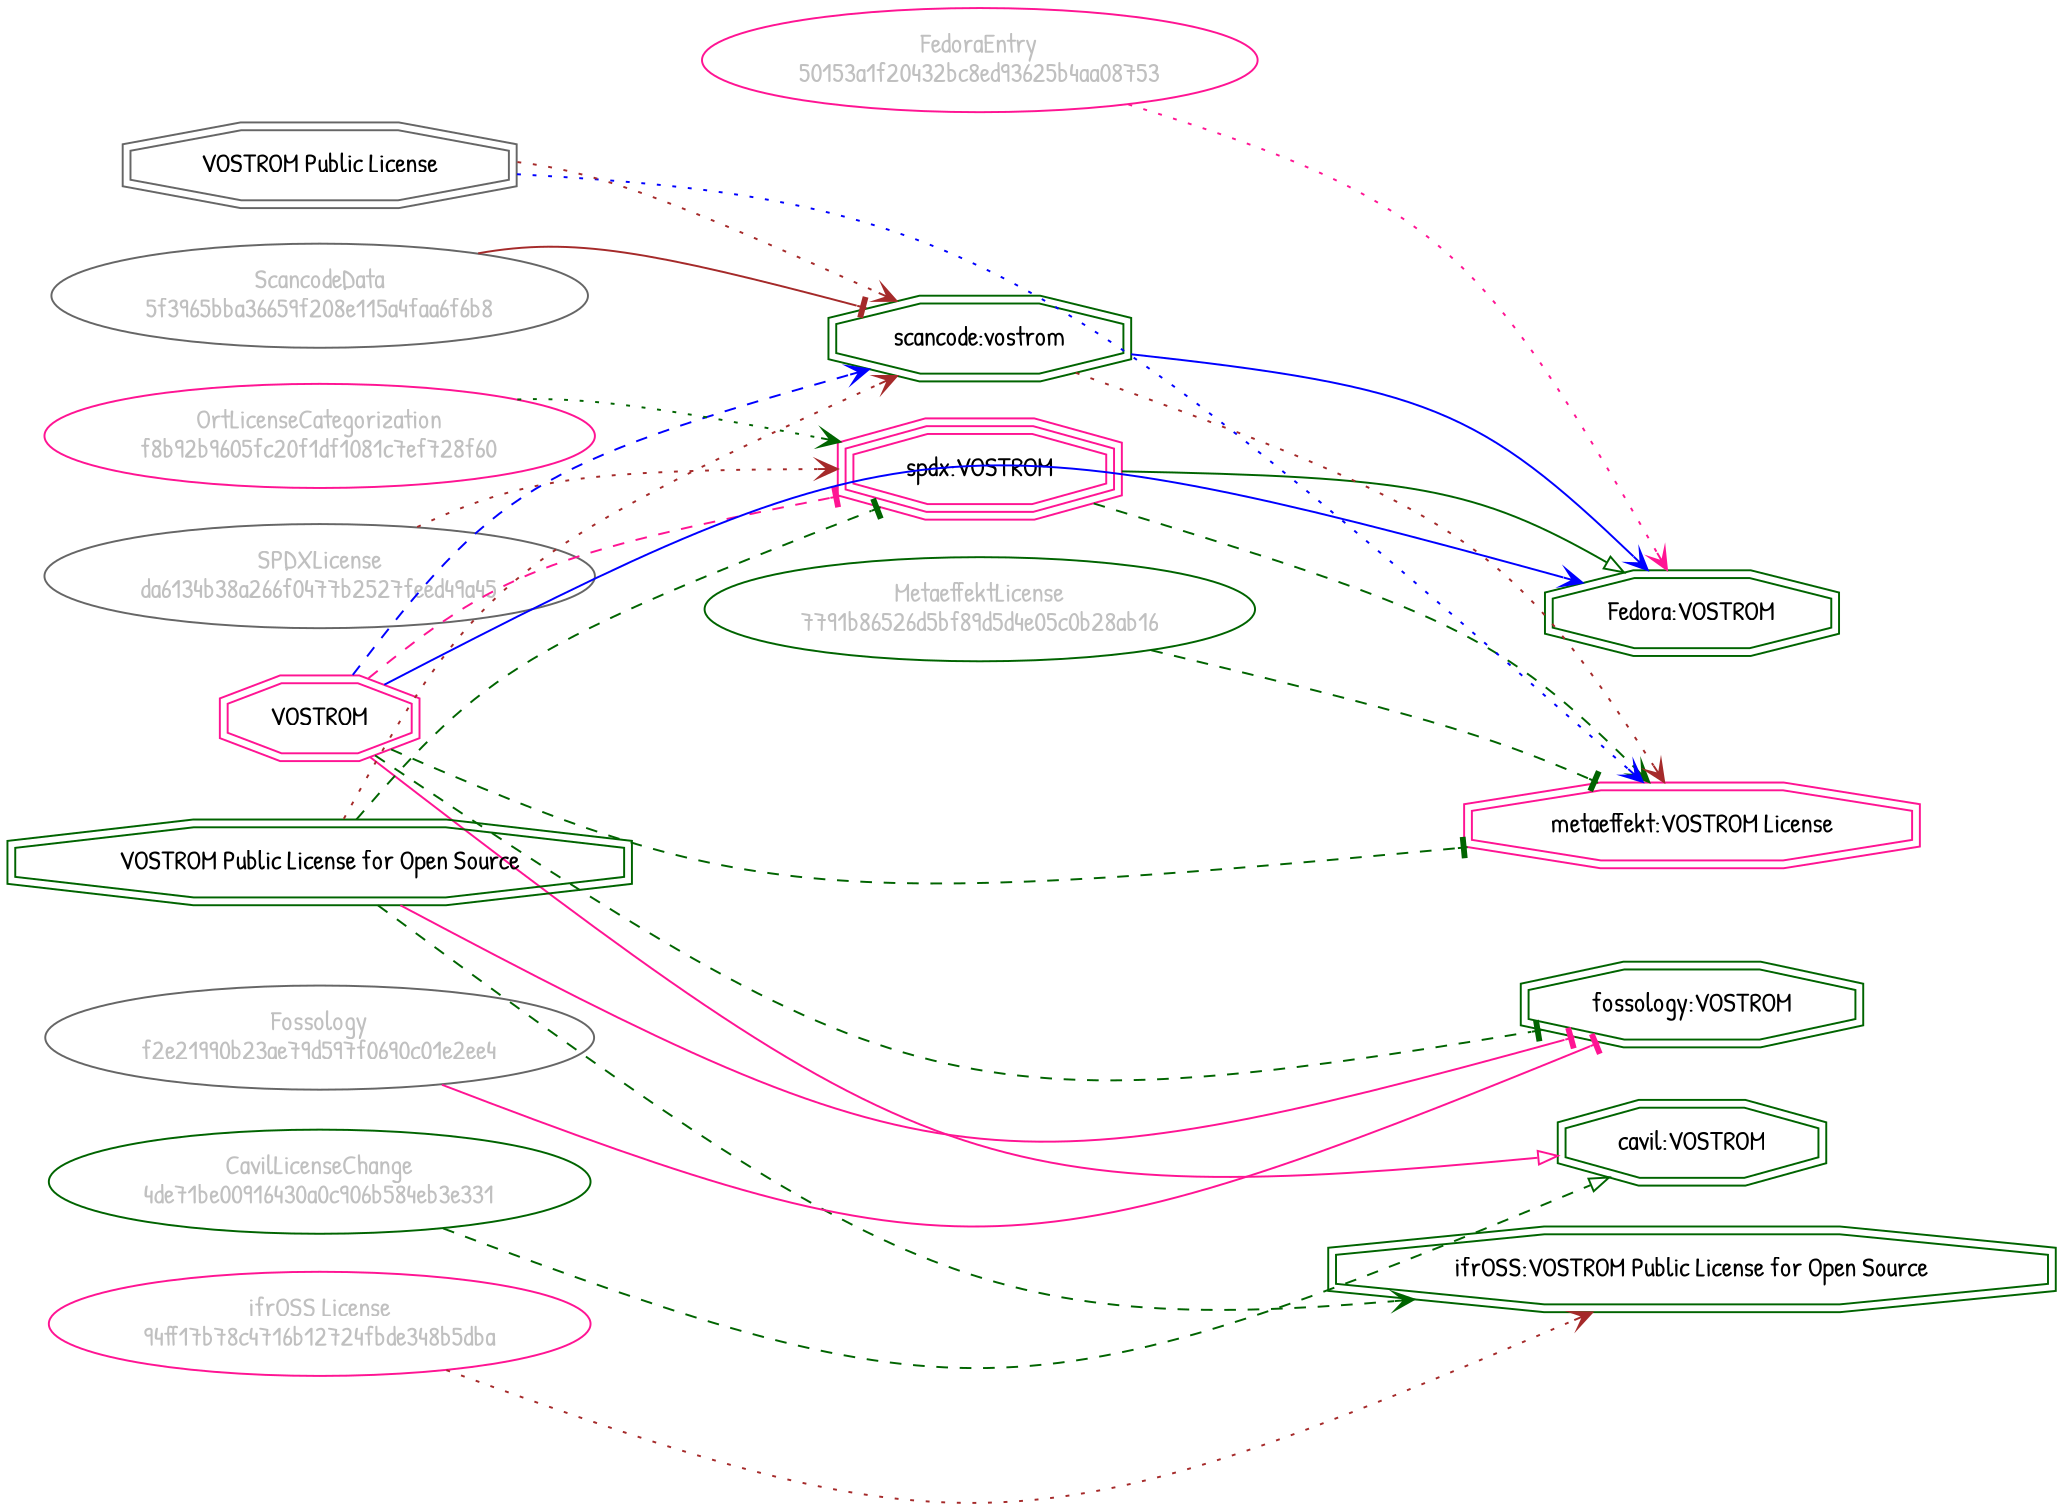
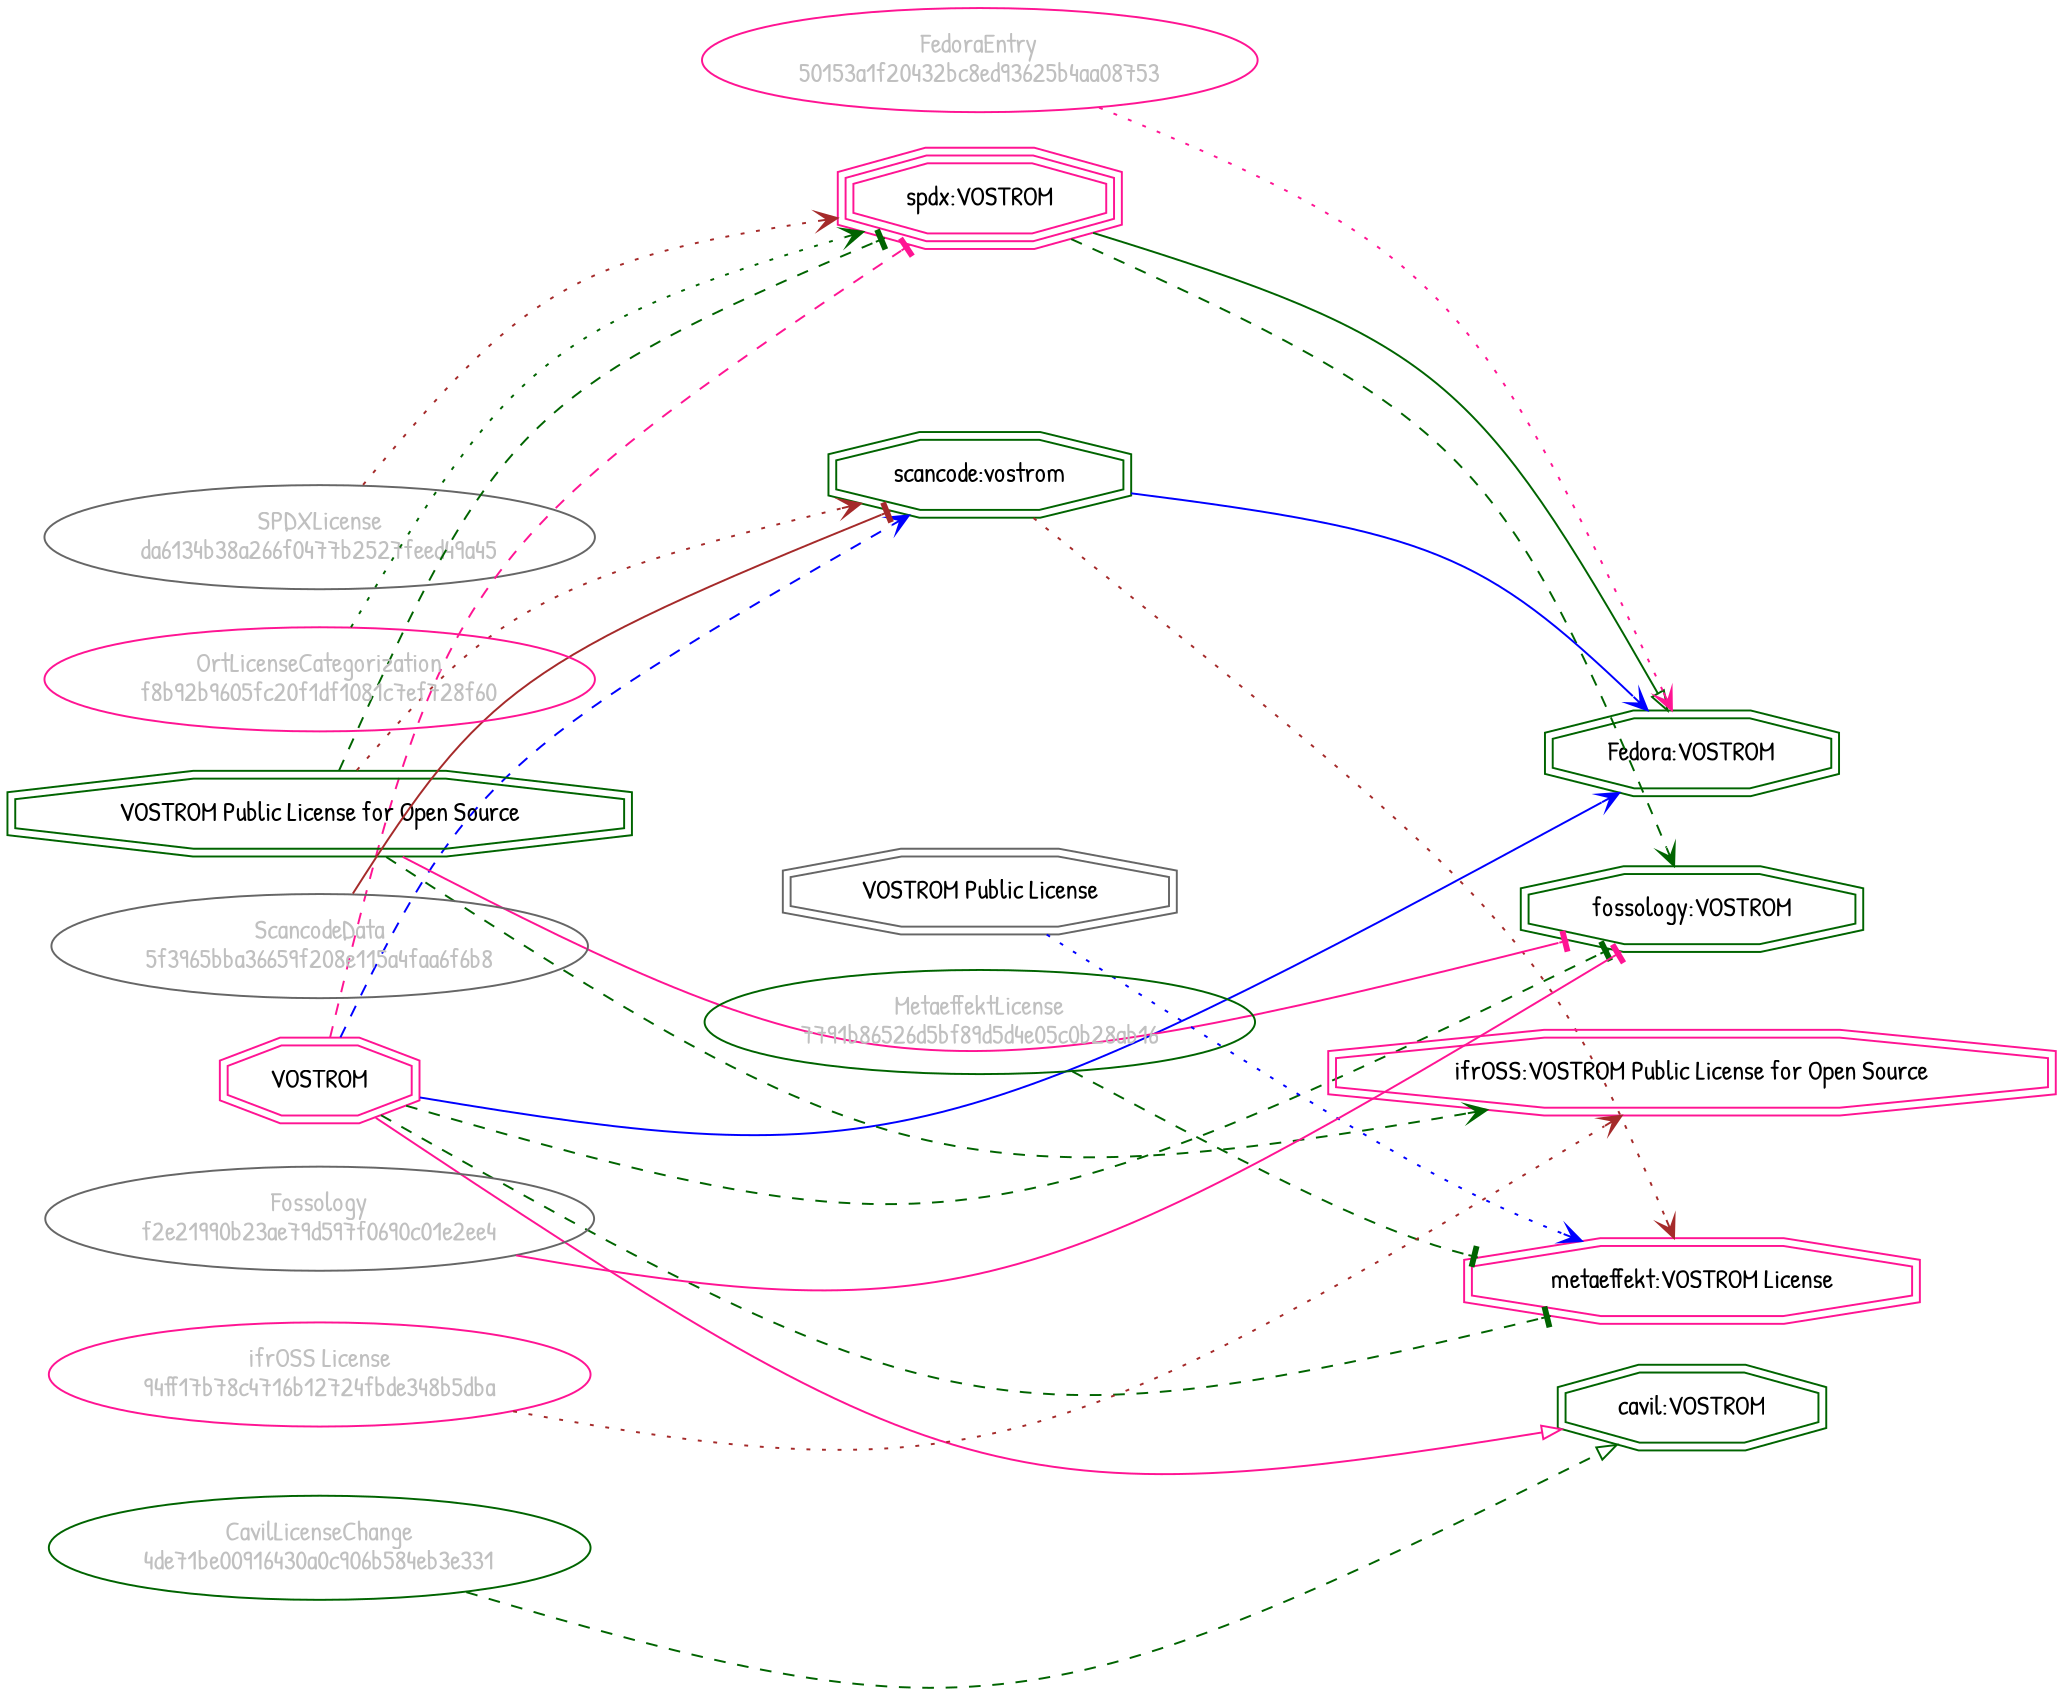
(702, 216) -> none
(1384, 599) -> (1454, 460)
(1692, 1269) -> (1692, 1073)
